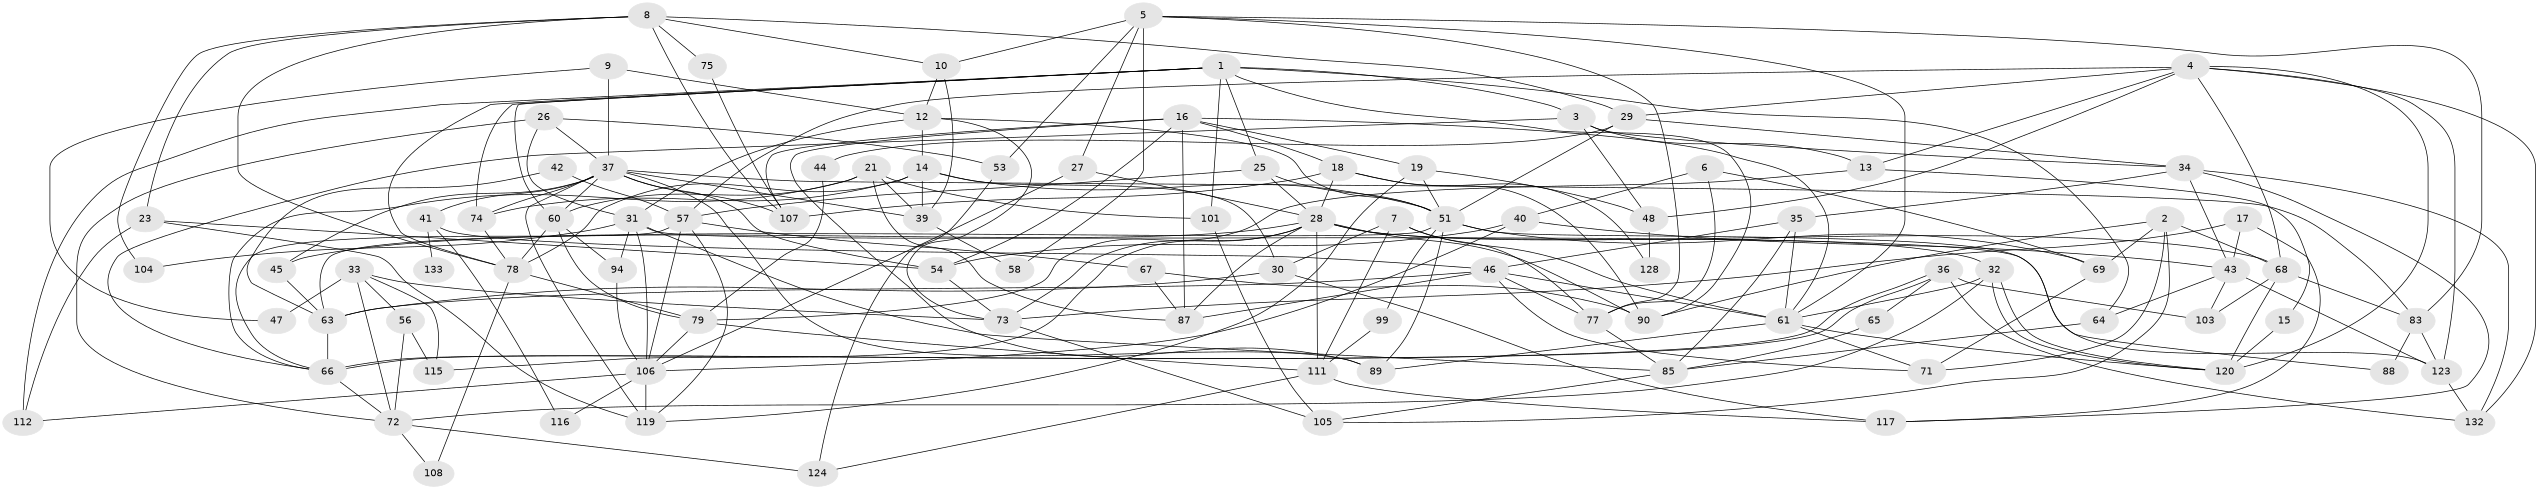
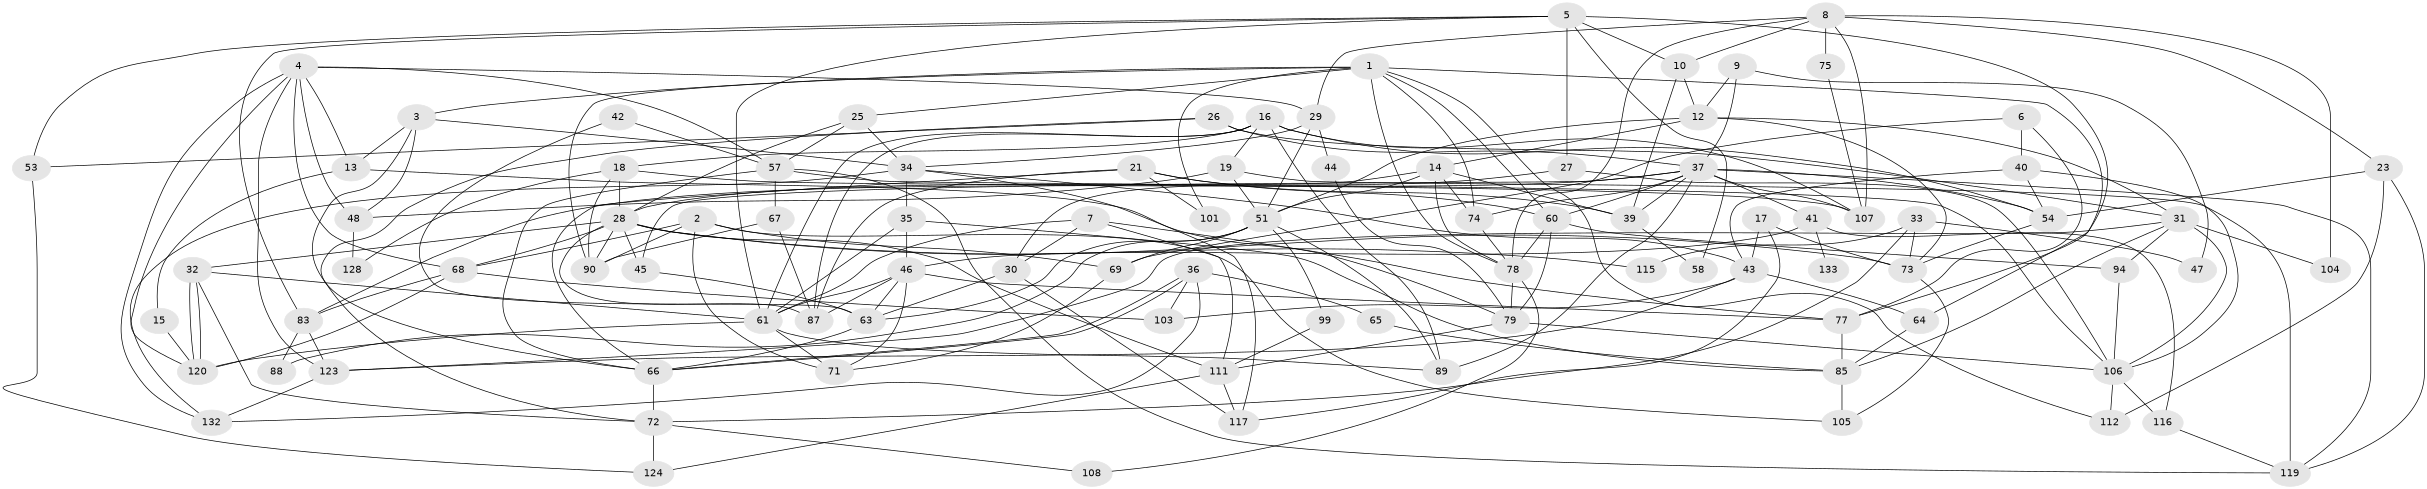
(1353, 193) -> (879, 140)
(406, 321) -> none
(1259, 330) -> none
(646, 397) -> (2227, 448)
